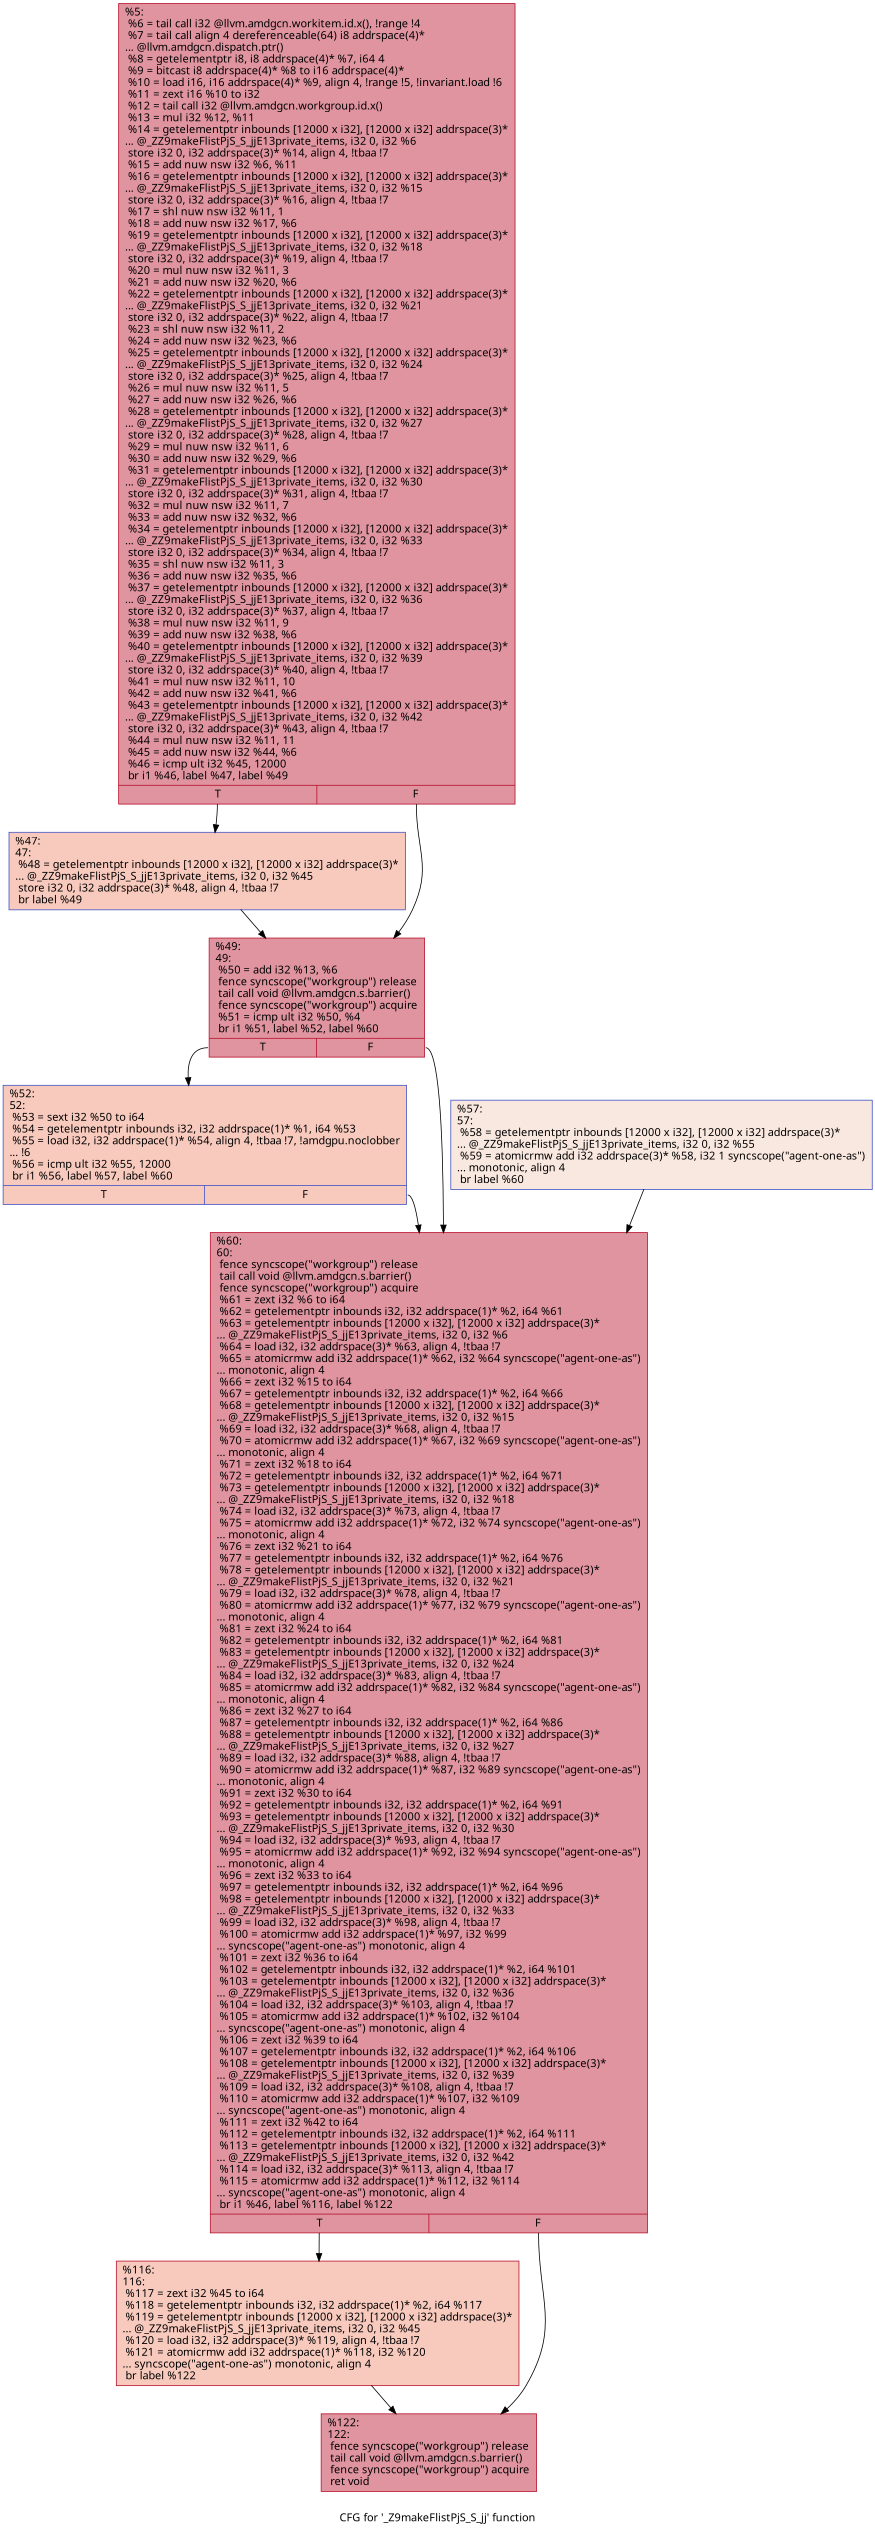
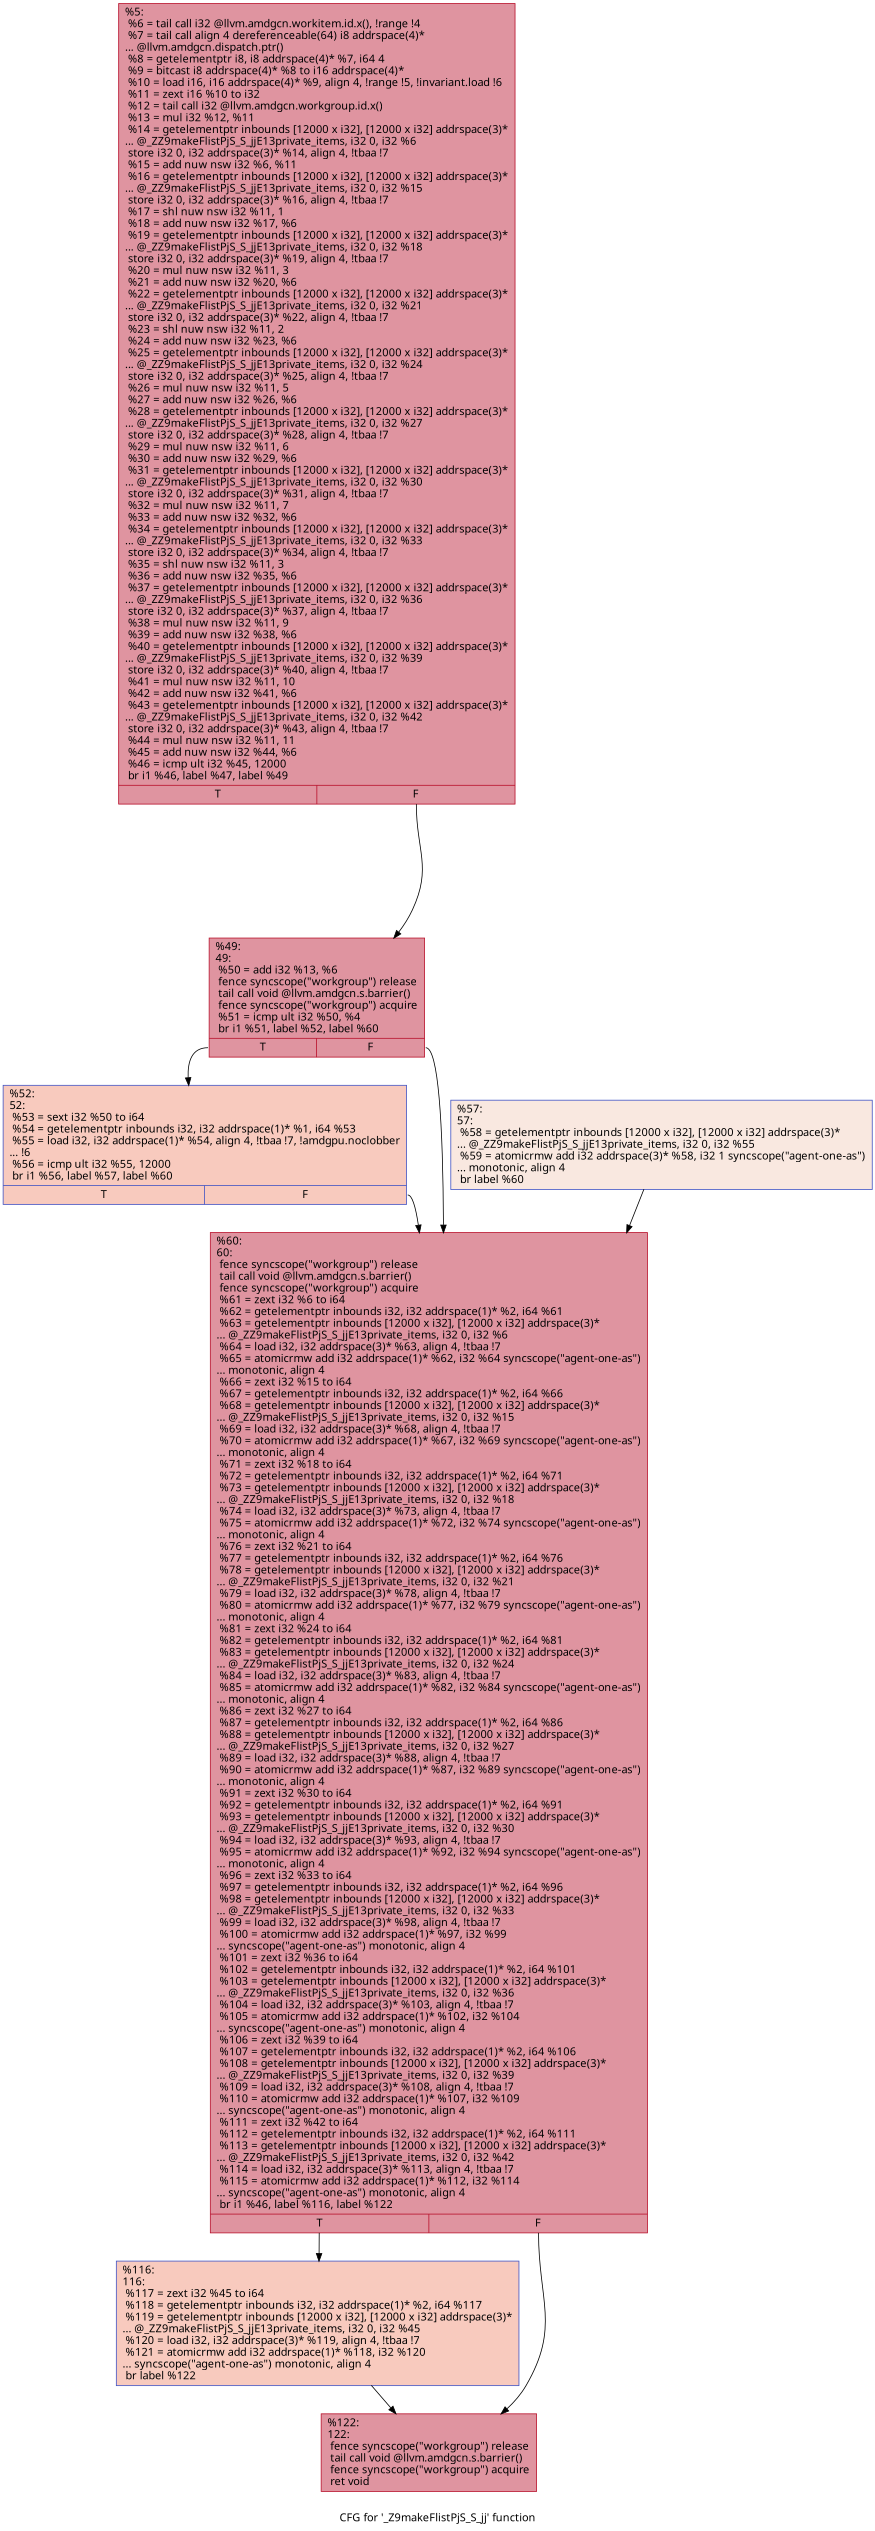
(207, 871) -> none
(318, 2323) -> (318, 2323)
